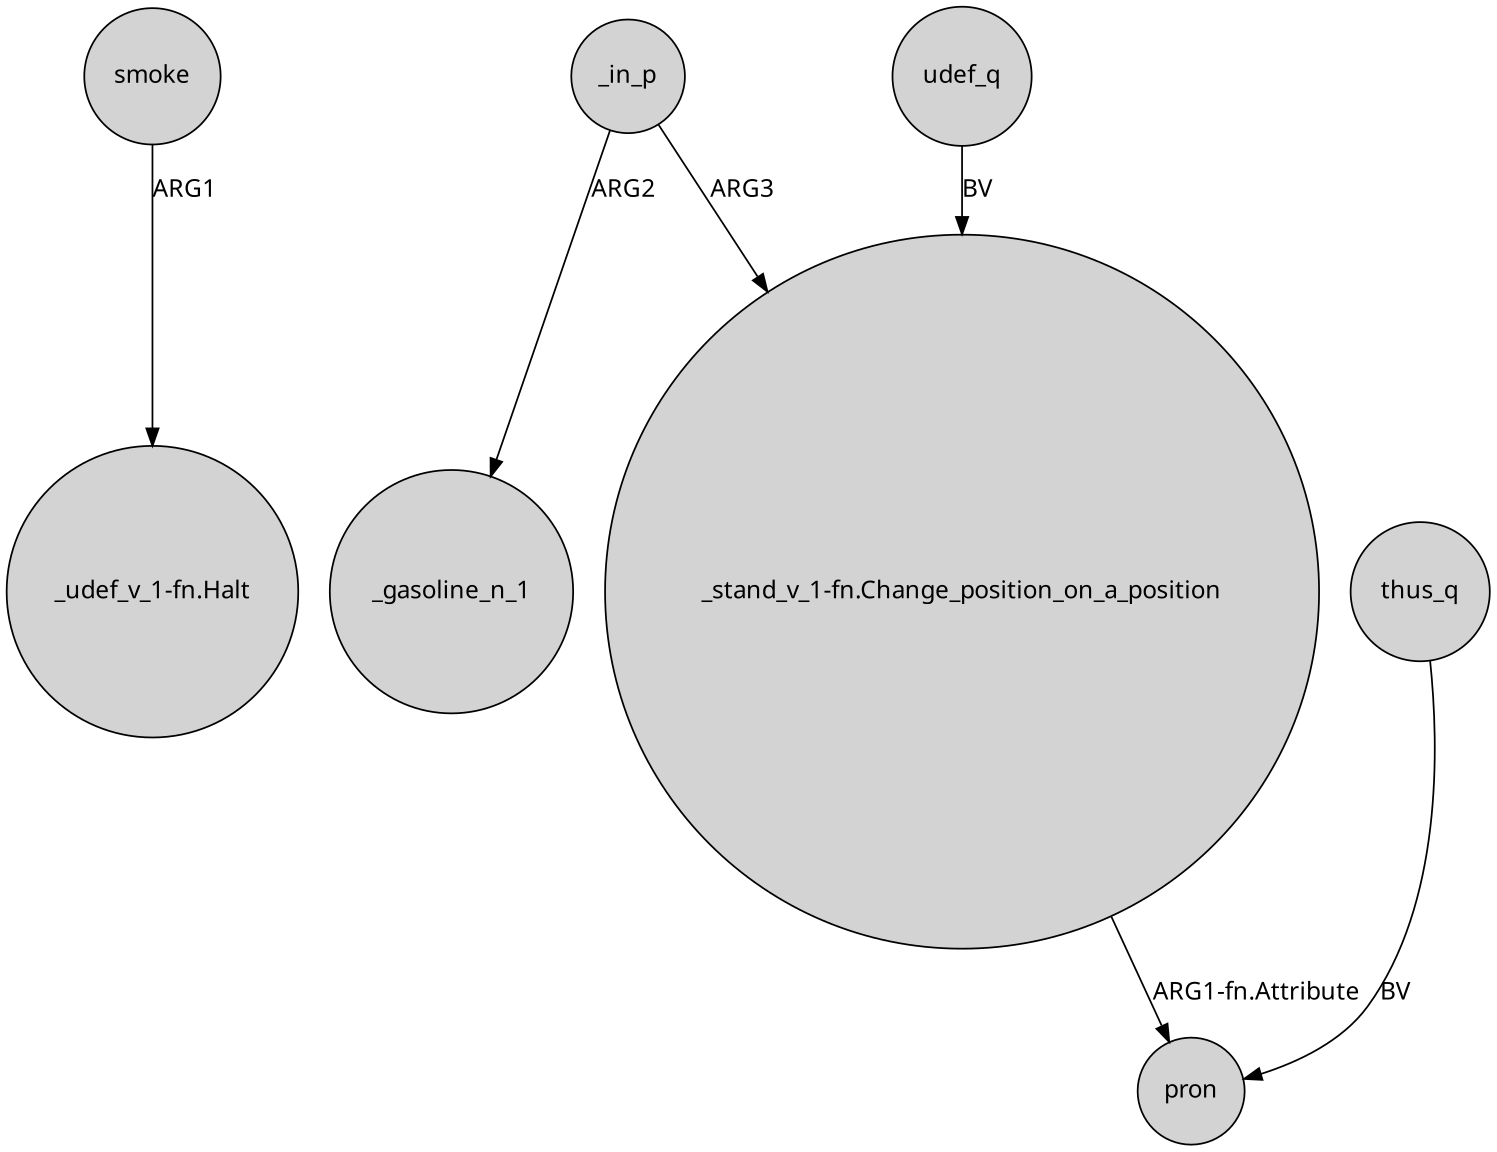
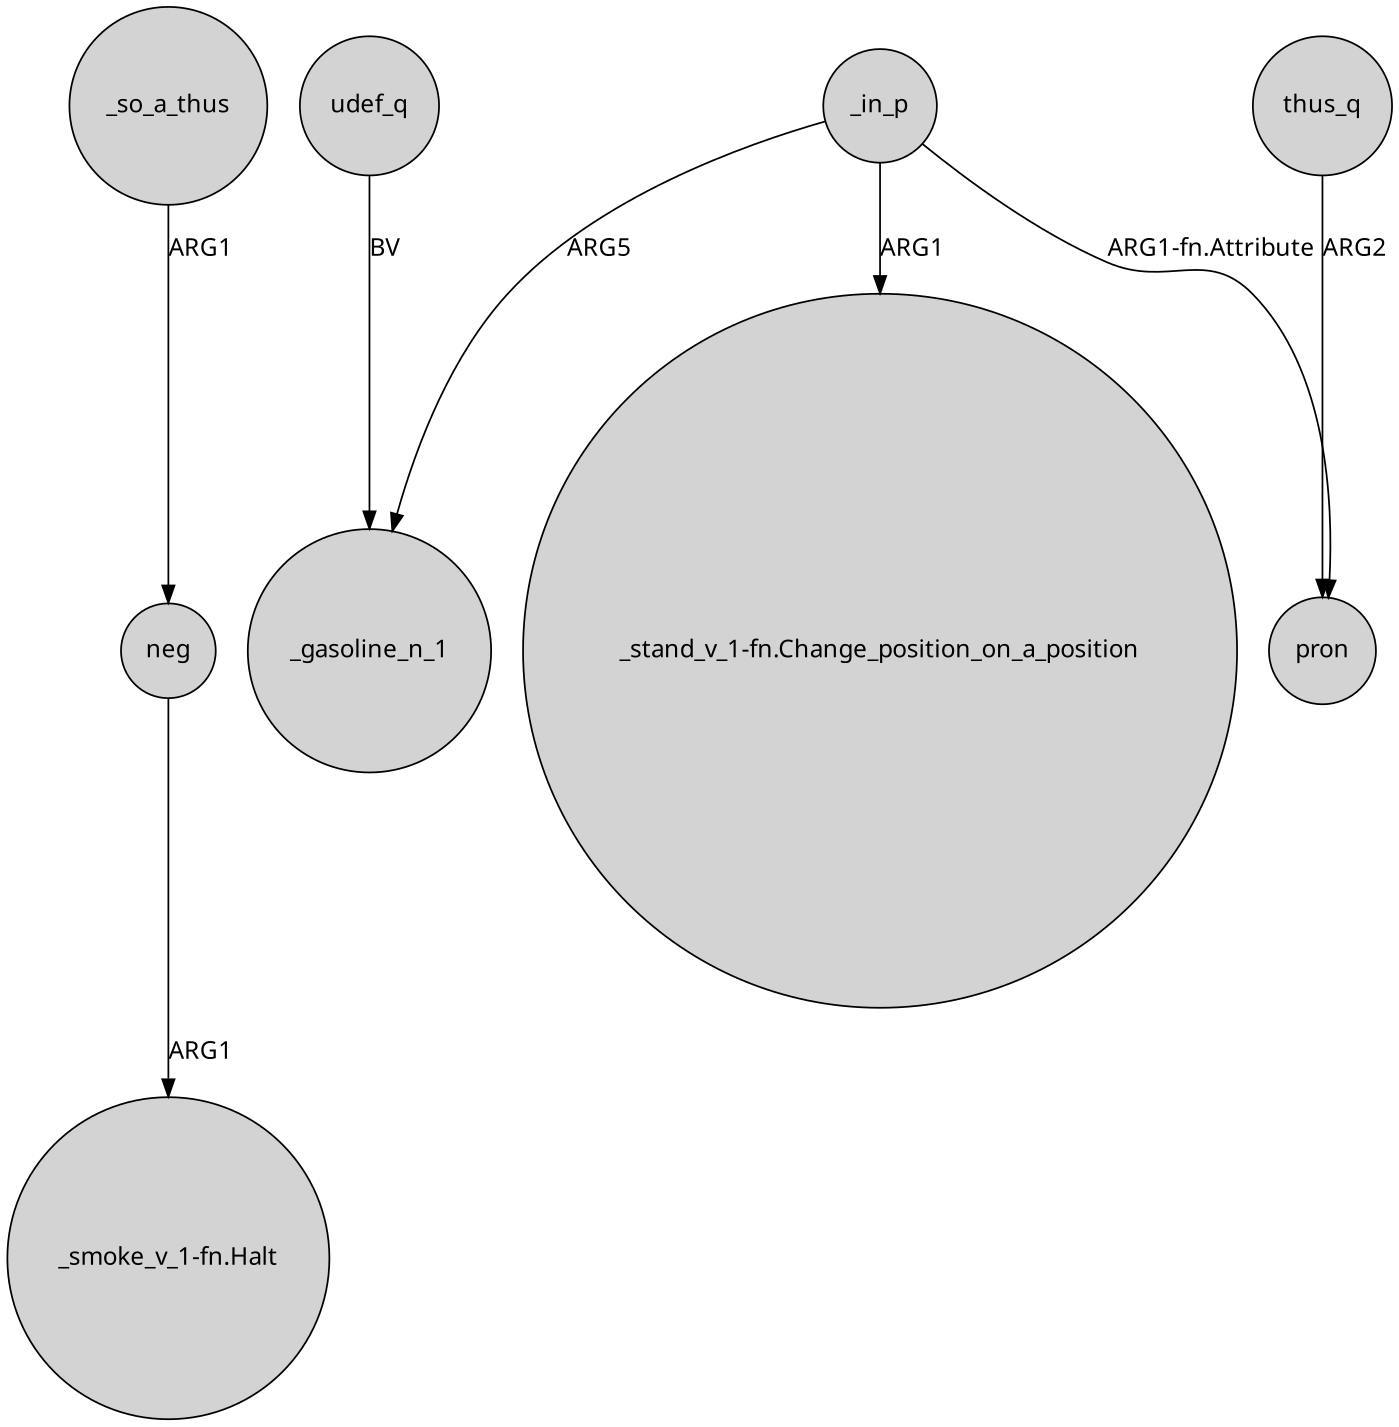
(152, 76) -> (168, 651)
none -> (168, 106)
(962, 181) -> (369, 343)
(624, 190) -> (599, 249)
(743, 190) -> (912, 249)
(152, 592) -> (168, 1258)
(1136, 971) -> (1224, 275)
(1396, 993) -> (1355, 249)
